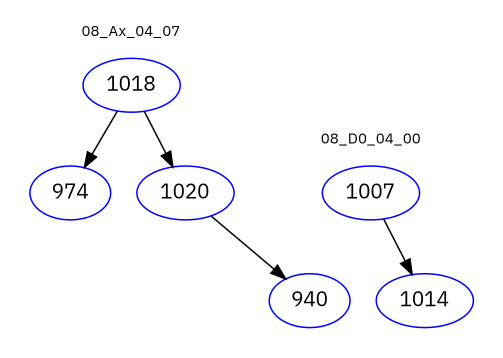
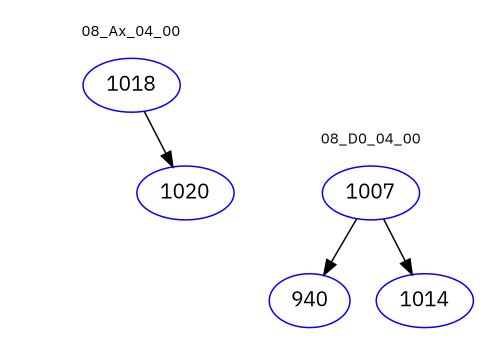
(132, 32) -> (132, 32)
(70, 193) -> none
(243, 243) -> (344, 240)
